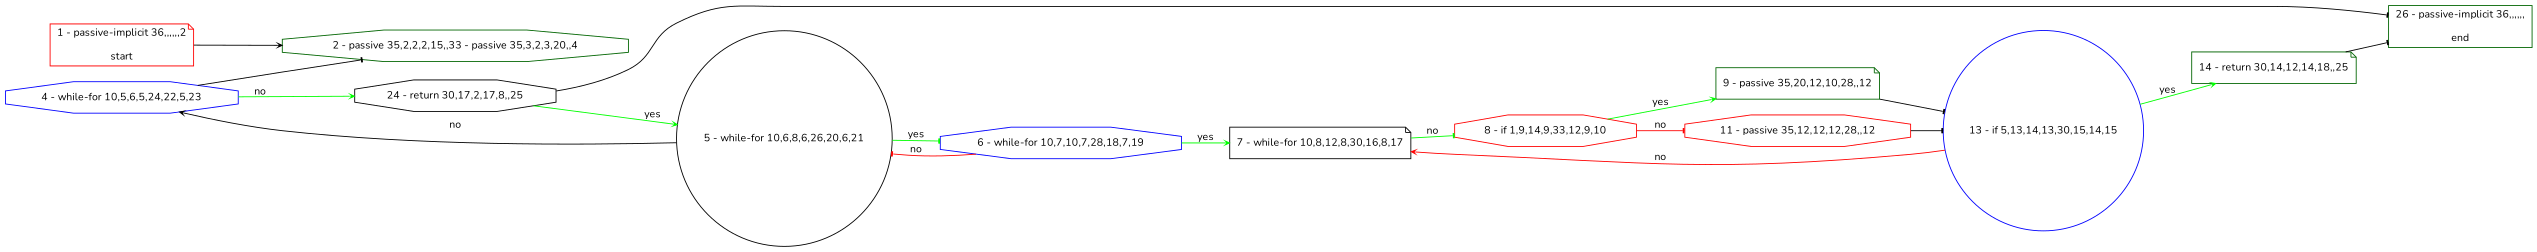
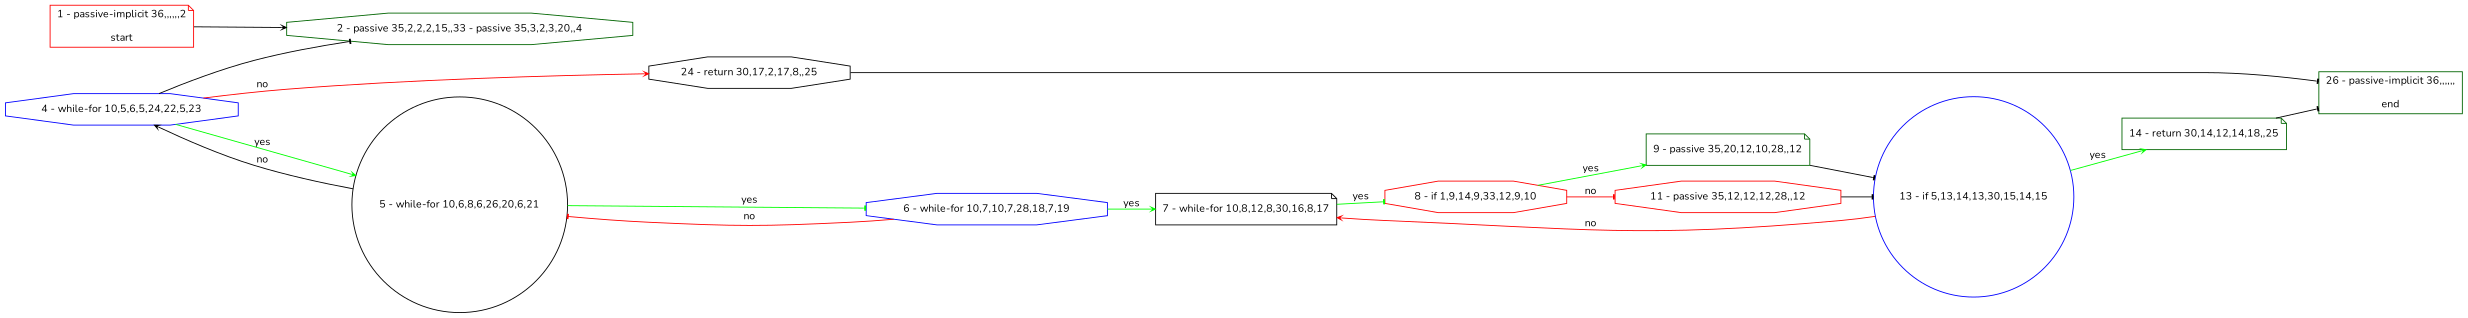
(294, 97) -> (424, 81)
(603, 115) -> (264, 149)
(1433, 131) -> (1361, 196)
